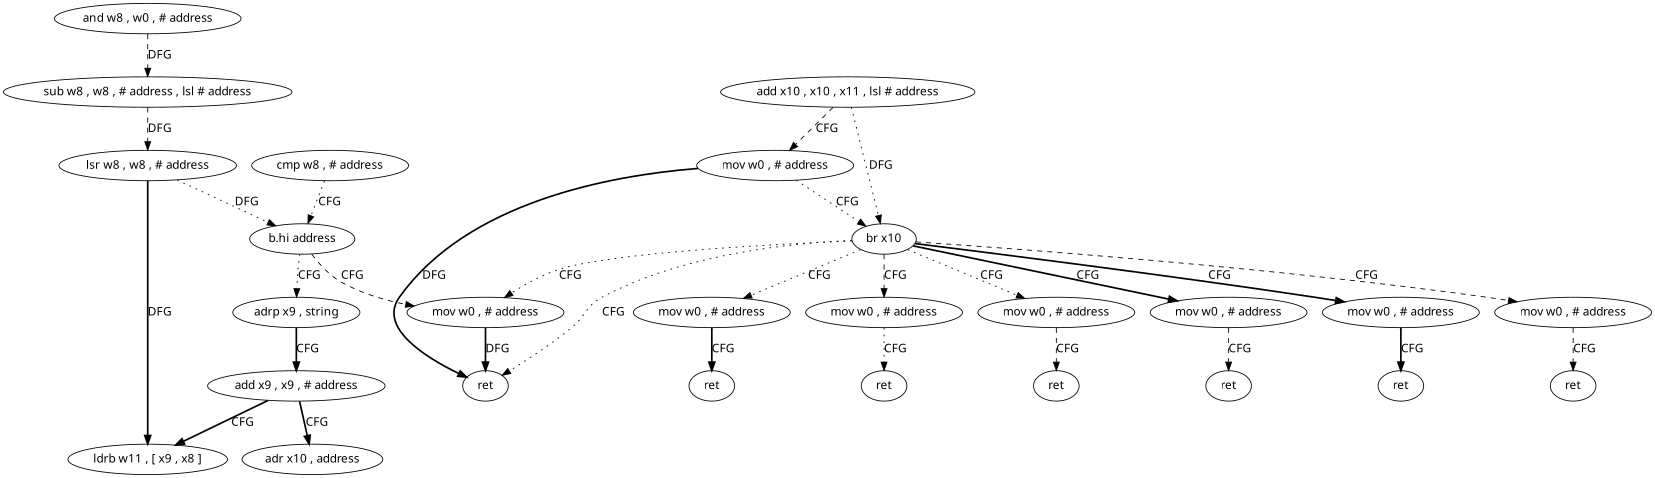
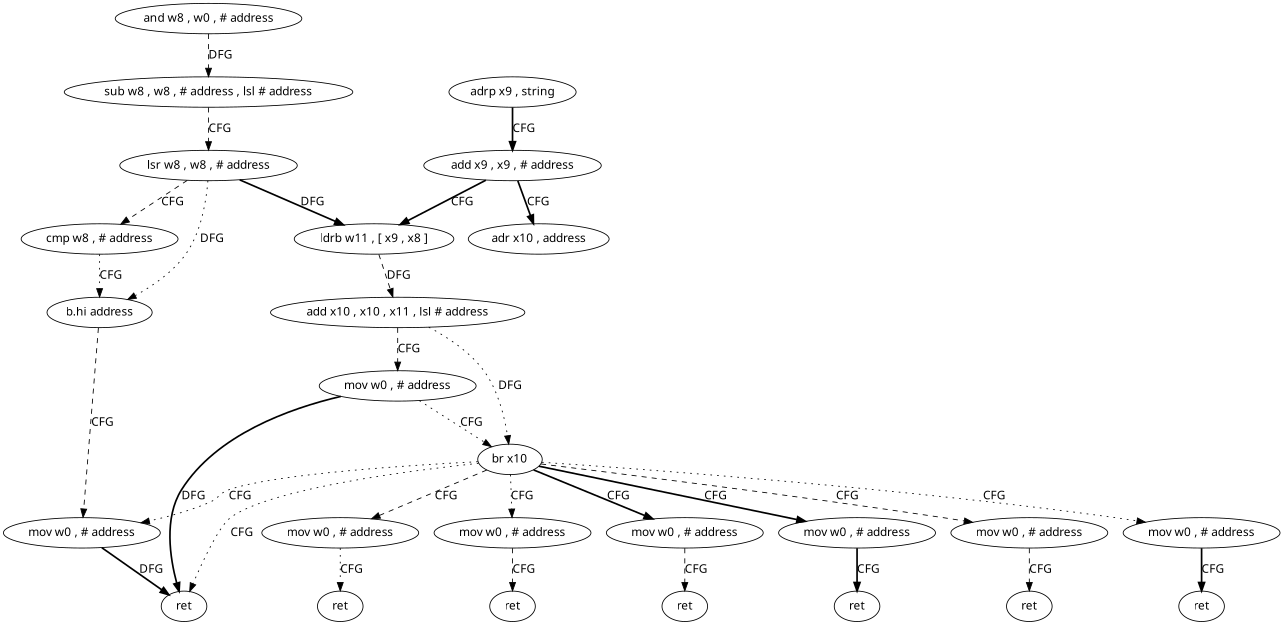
(160, 129) -> (220, 129)
none -> (158, 200)
(298, 271) -> none
none -> (385, 272)
